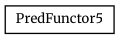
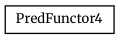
(60, 20) -> (60, 20)
